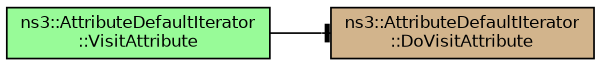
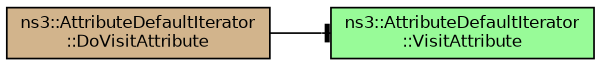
(296, 33) -> (296, 33)
